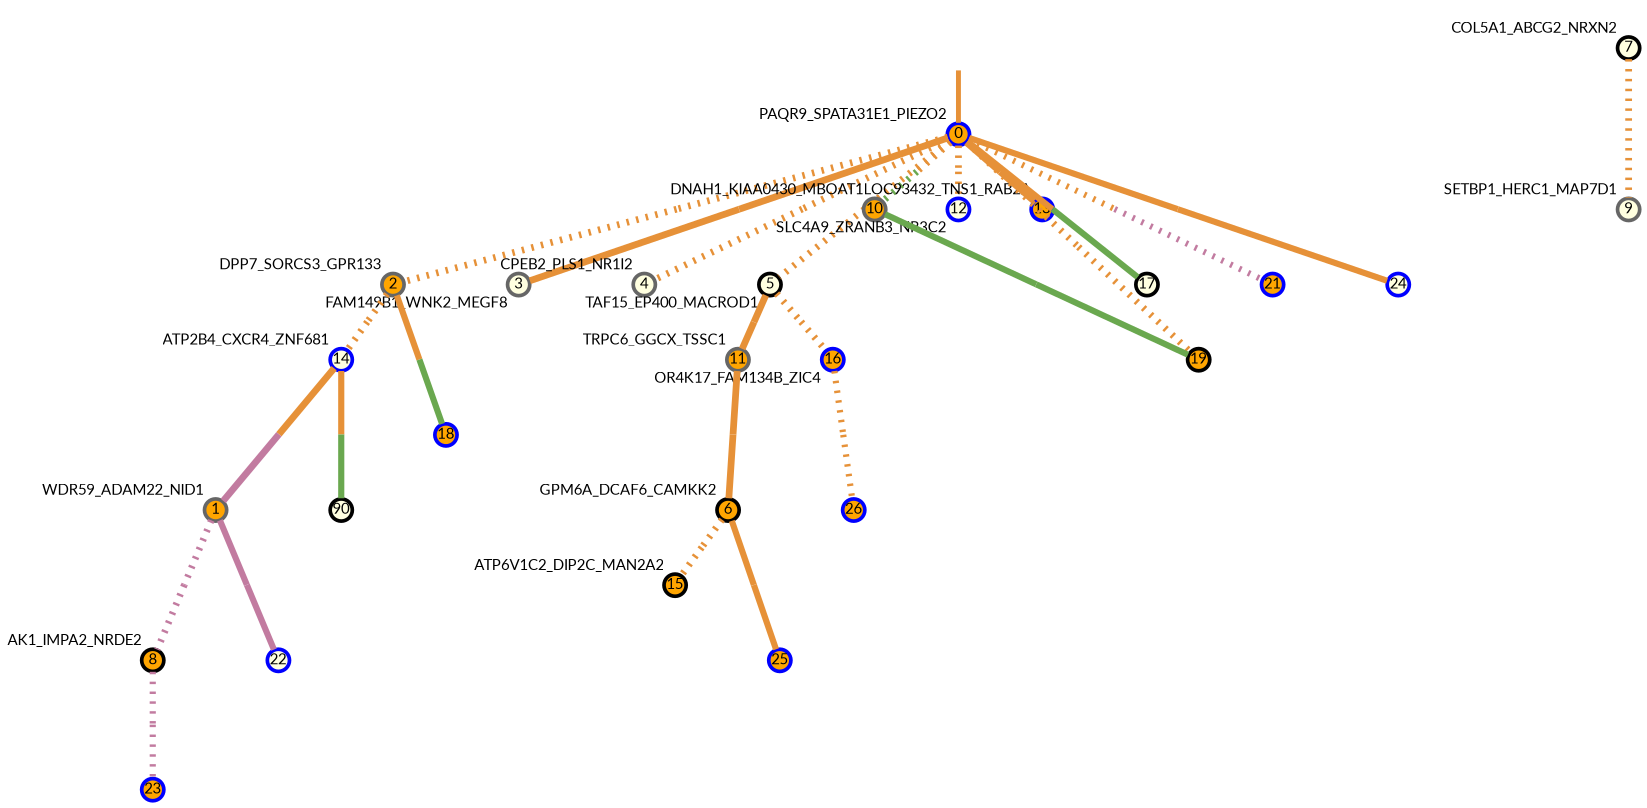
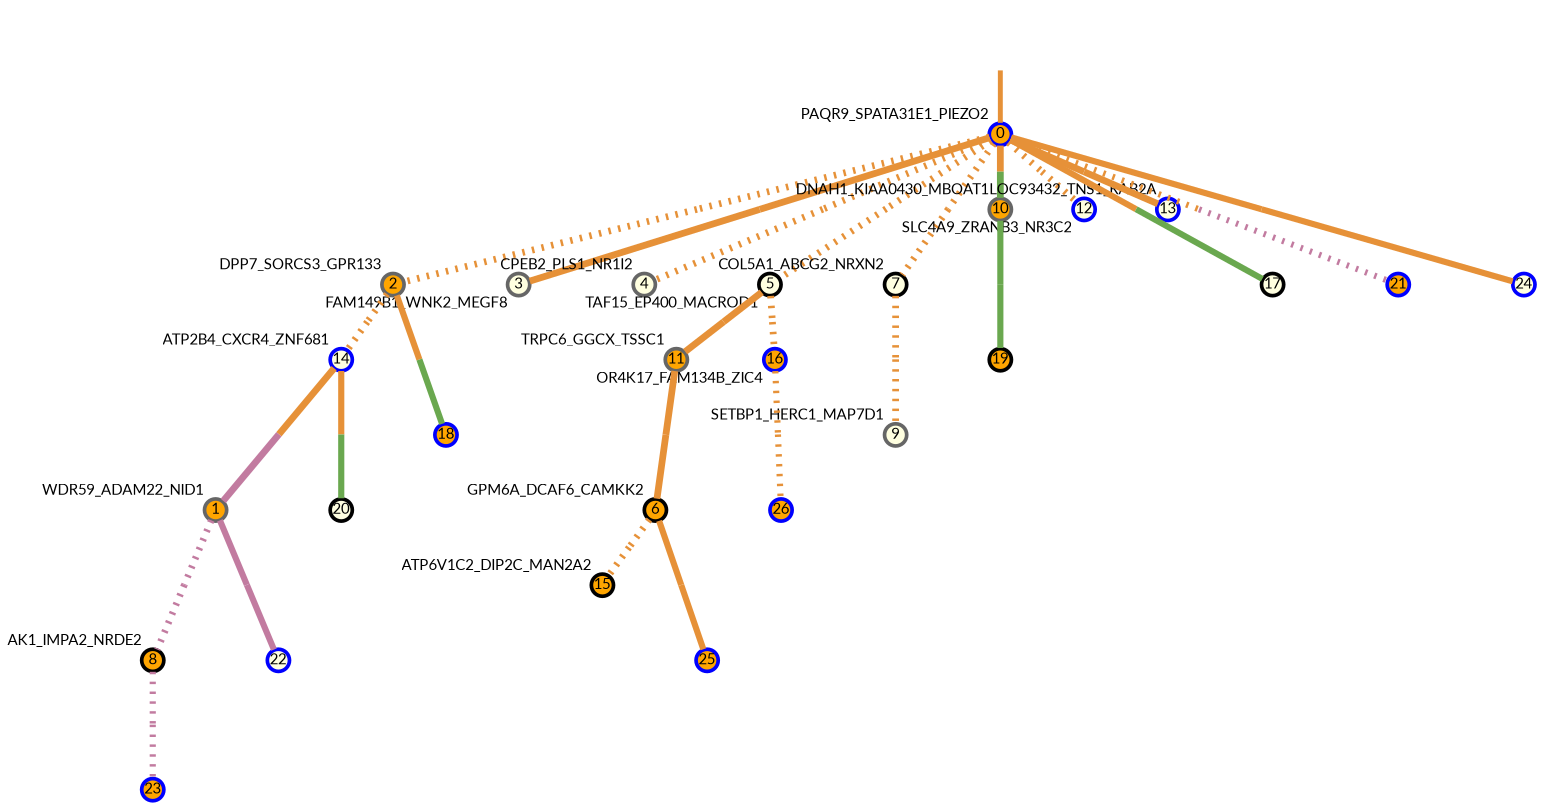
(917, 172) -> (1000, 172)
(1042, 209) -> (1168, 209)
(1079, 247) -> (948, 209)
(341, 510) -> (341, 510)
